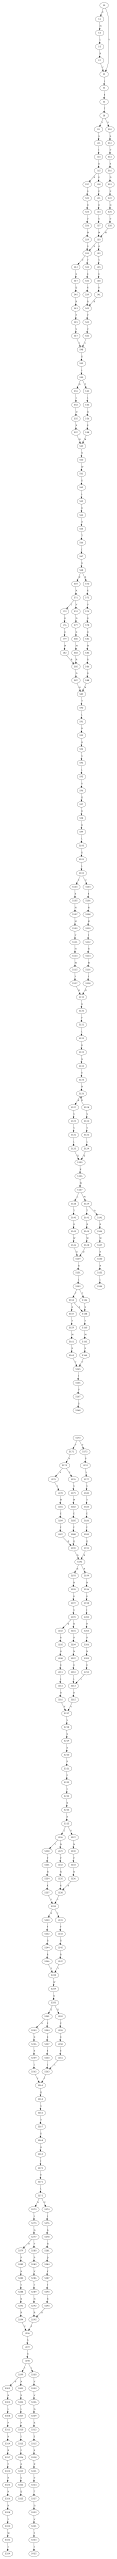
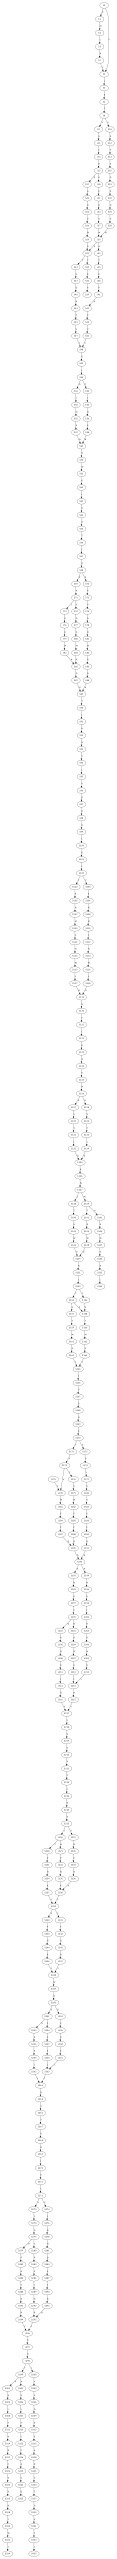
(87, 301) -> none
(82, 1102) -> (84, 1100)
none -> (78, 1424)
(59, 1472) -> (63, 1479)
